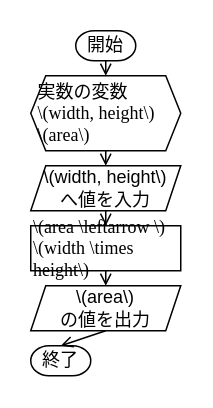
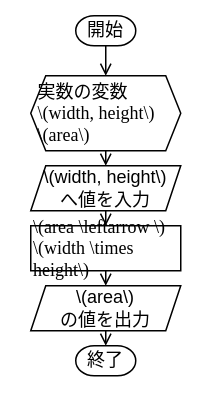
(106, 46) -> (106, 31)
(61, 361) -> (106, 361)
